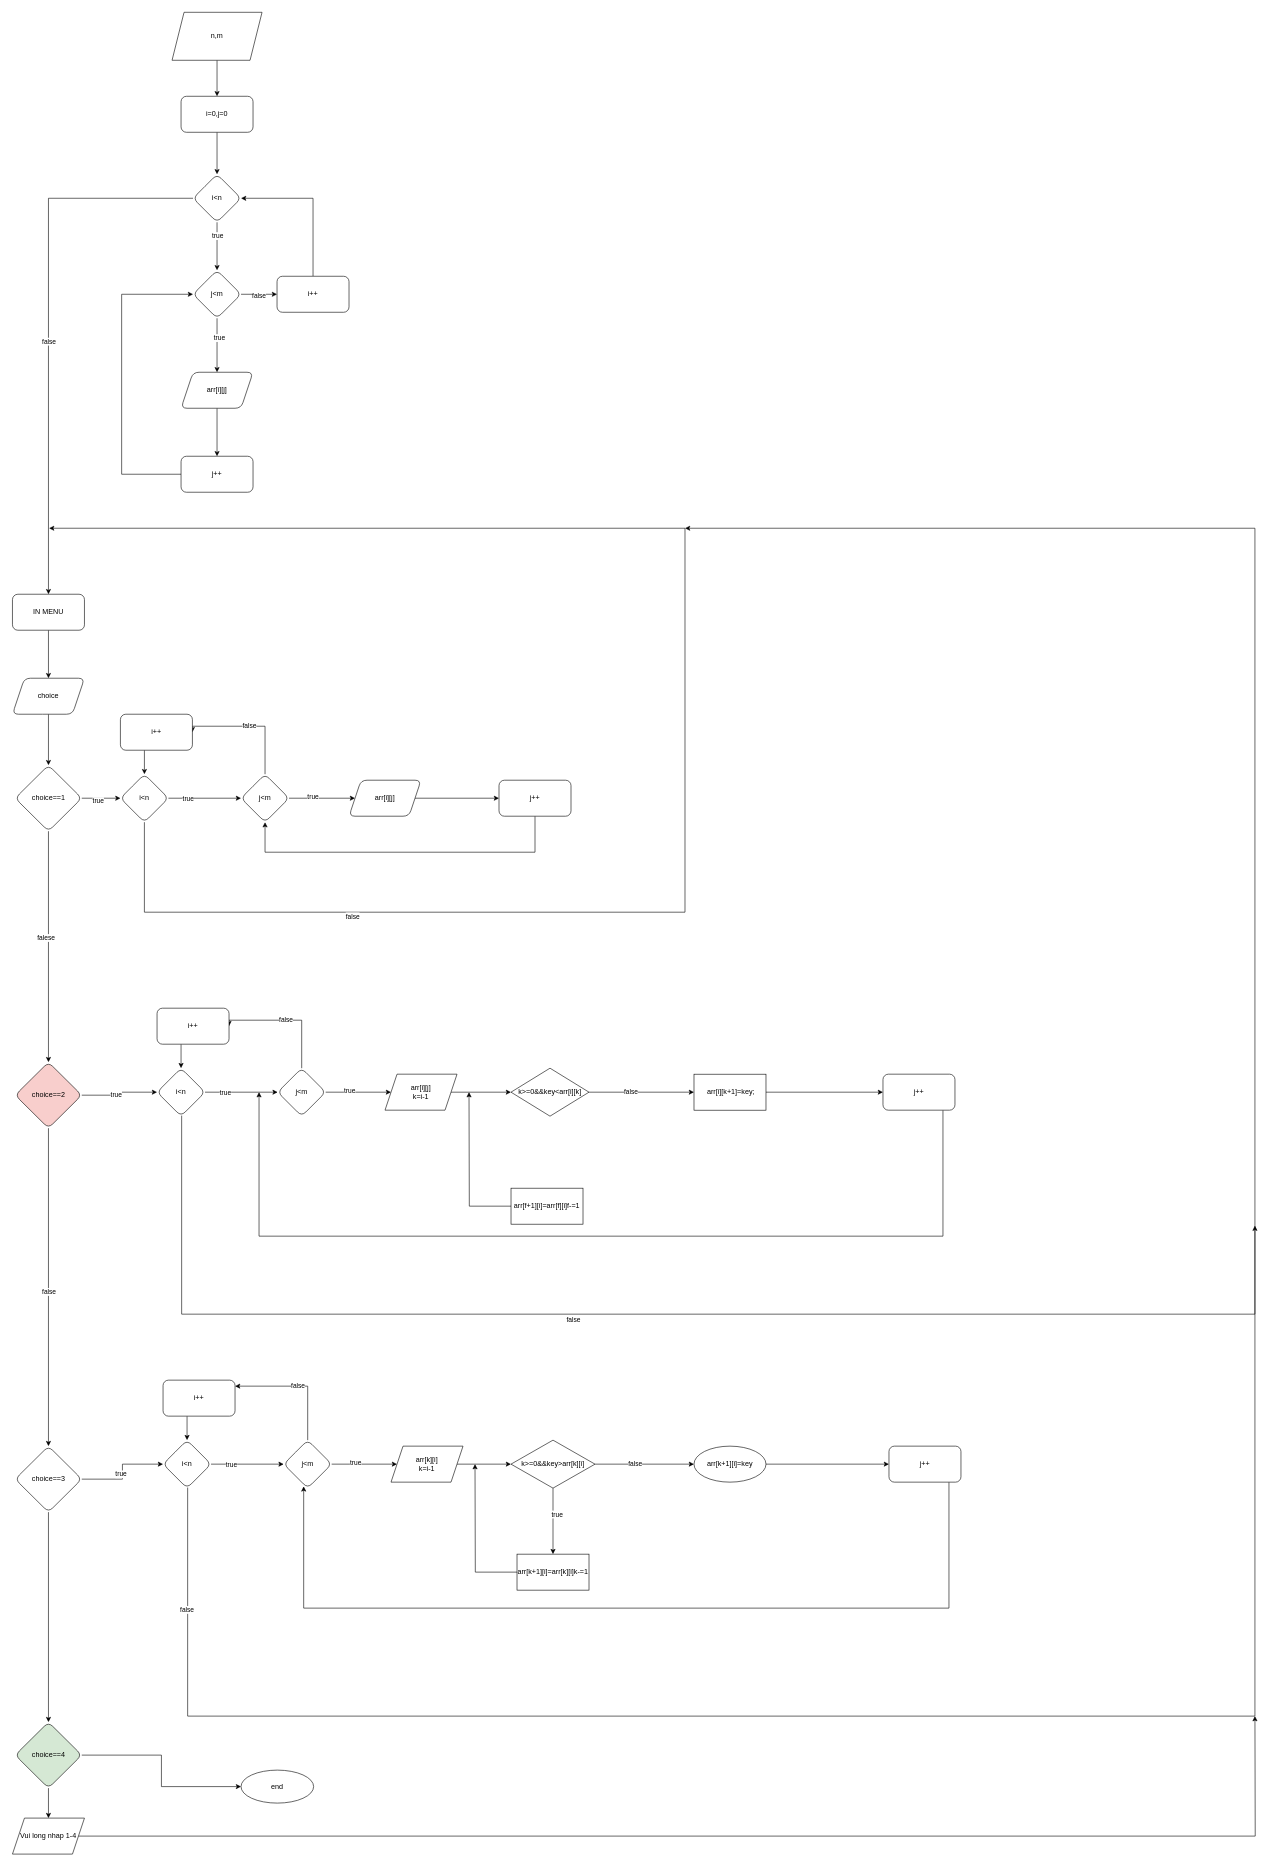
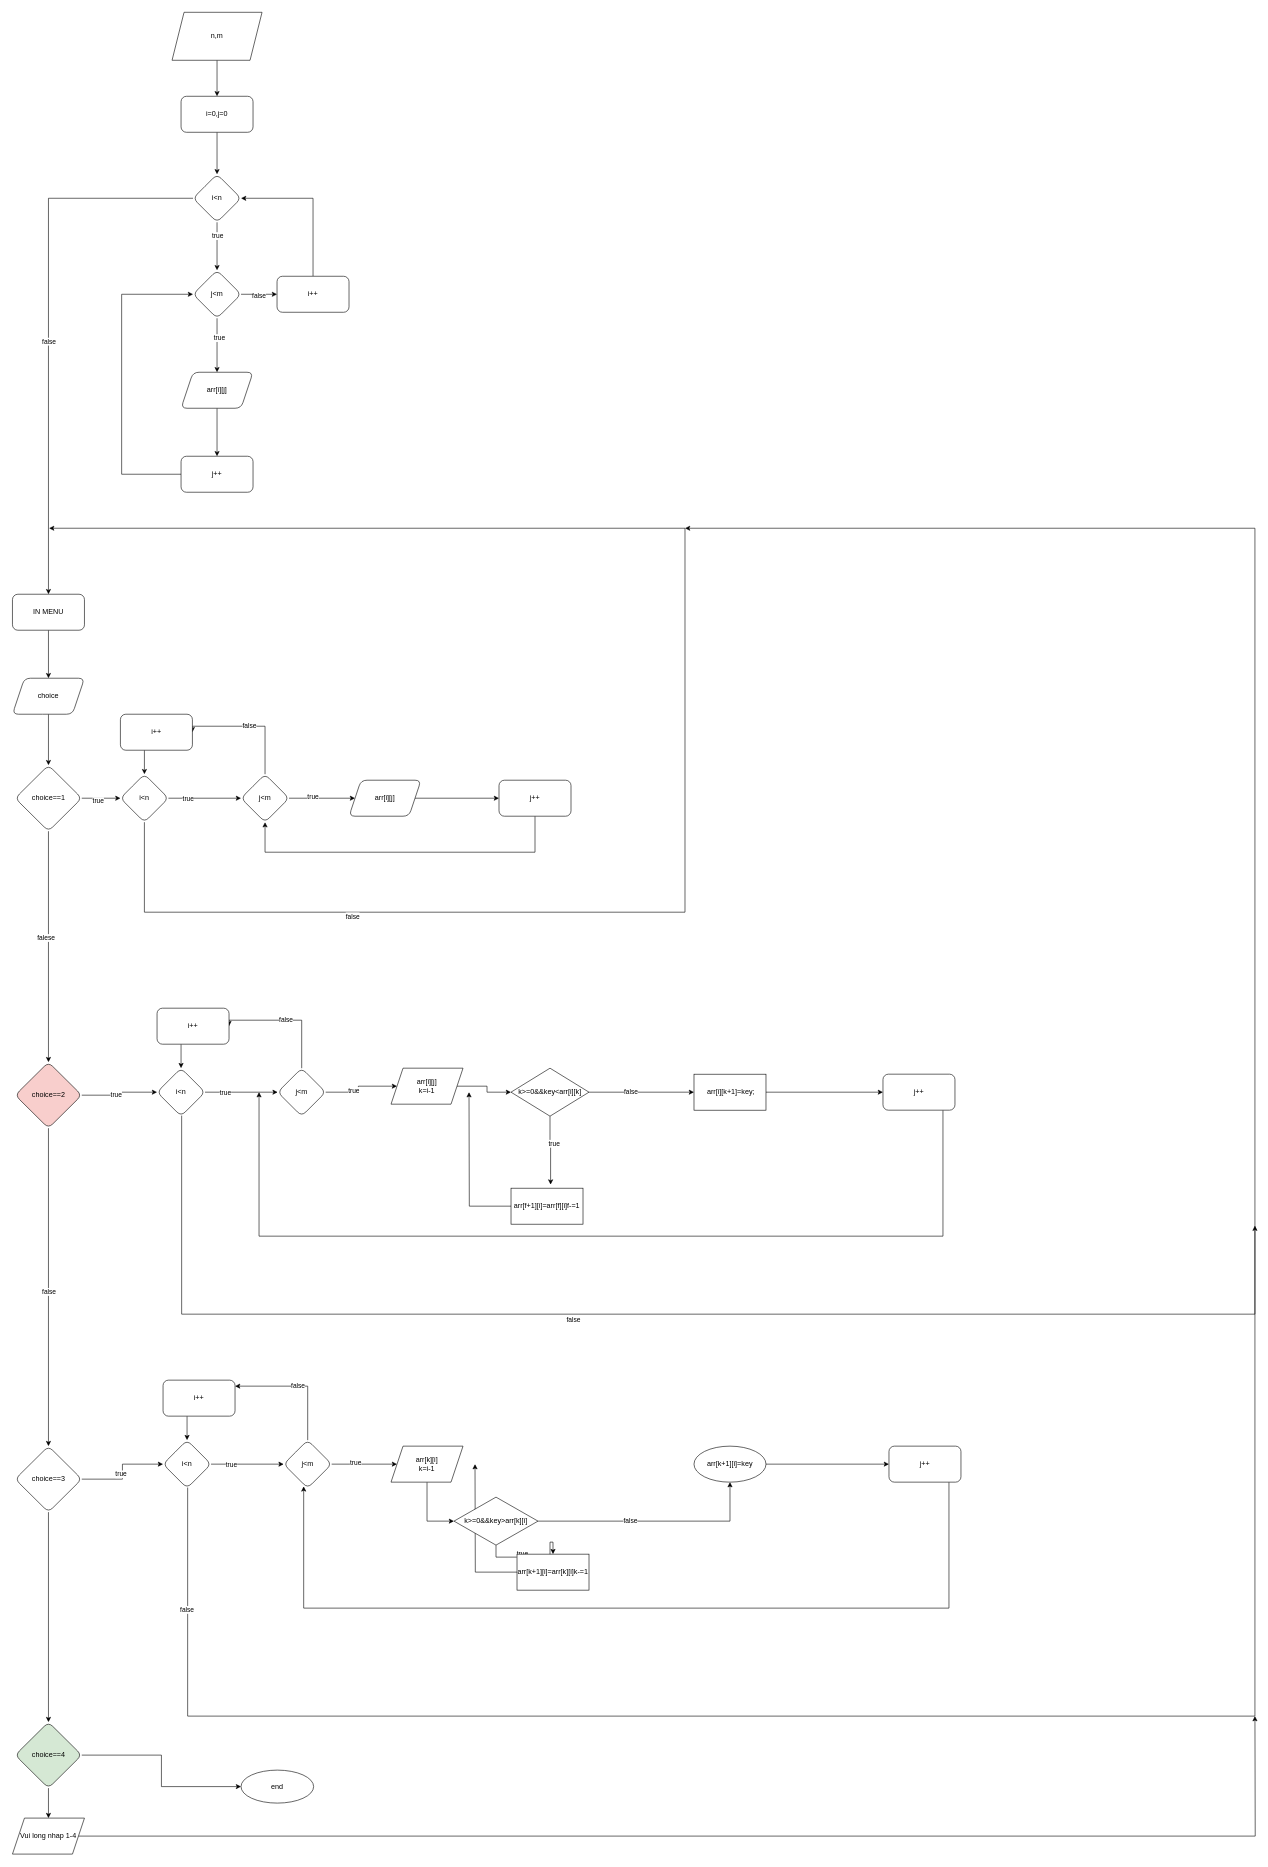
(421, 1092) -> (427, 1086)
none -> (551, 1160)
(553, 1464) -> (496, 1521)
